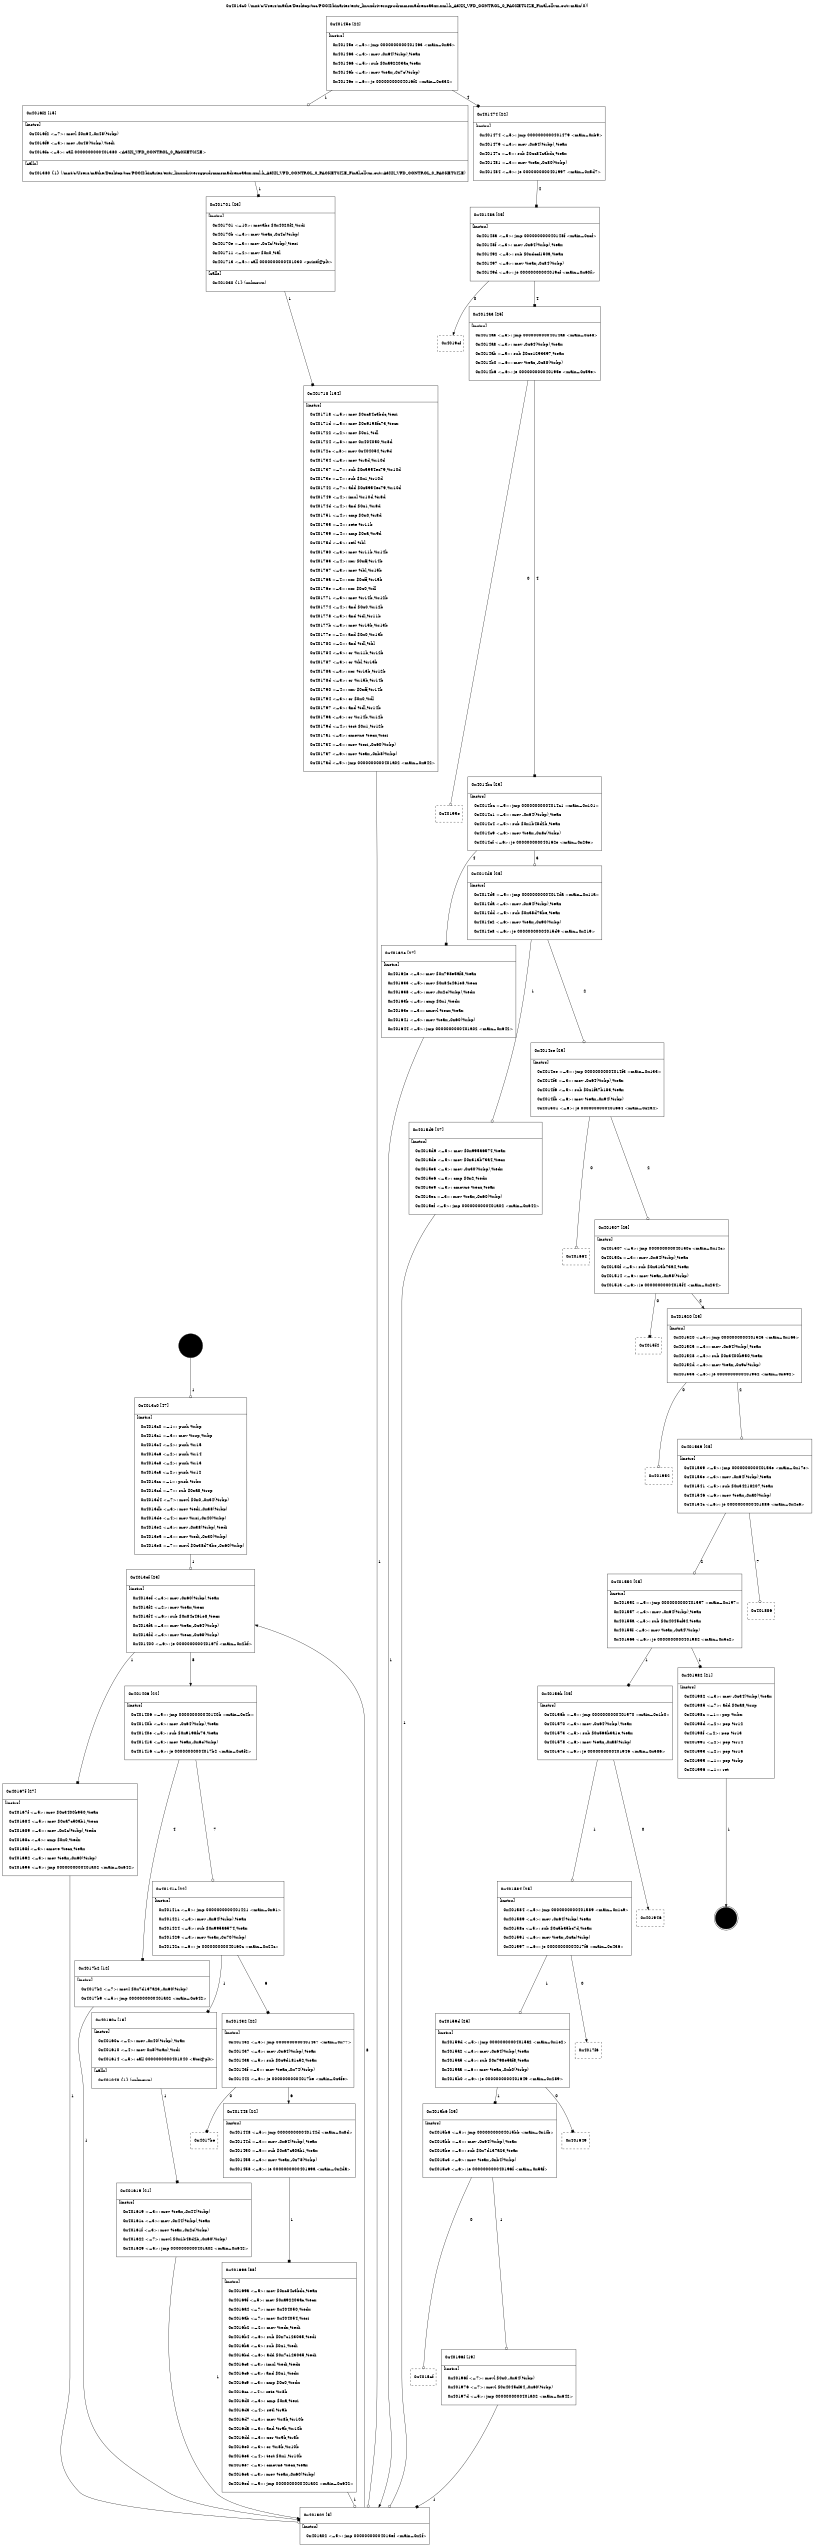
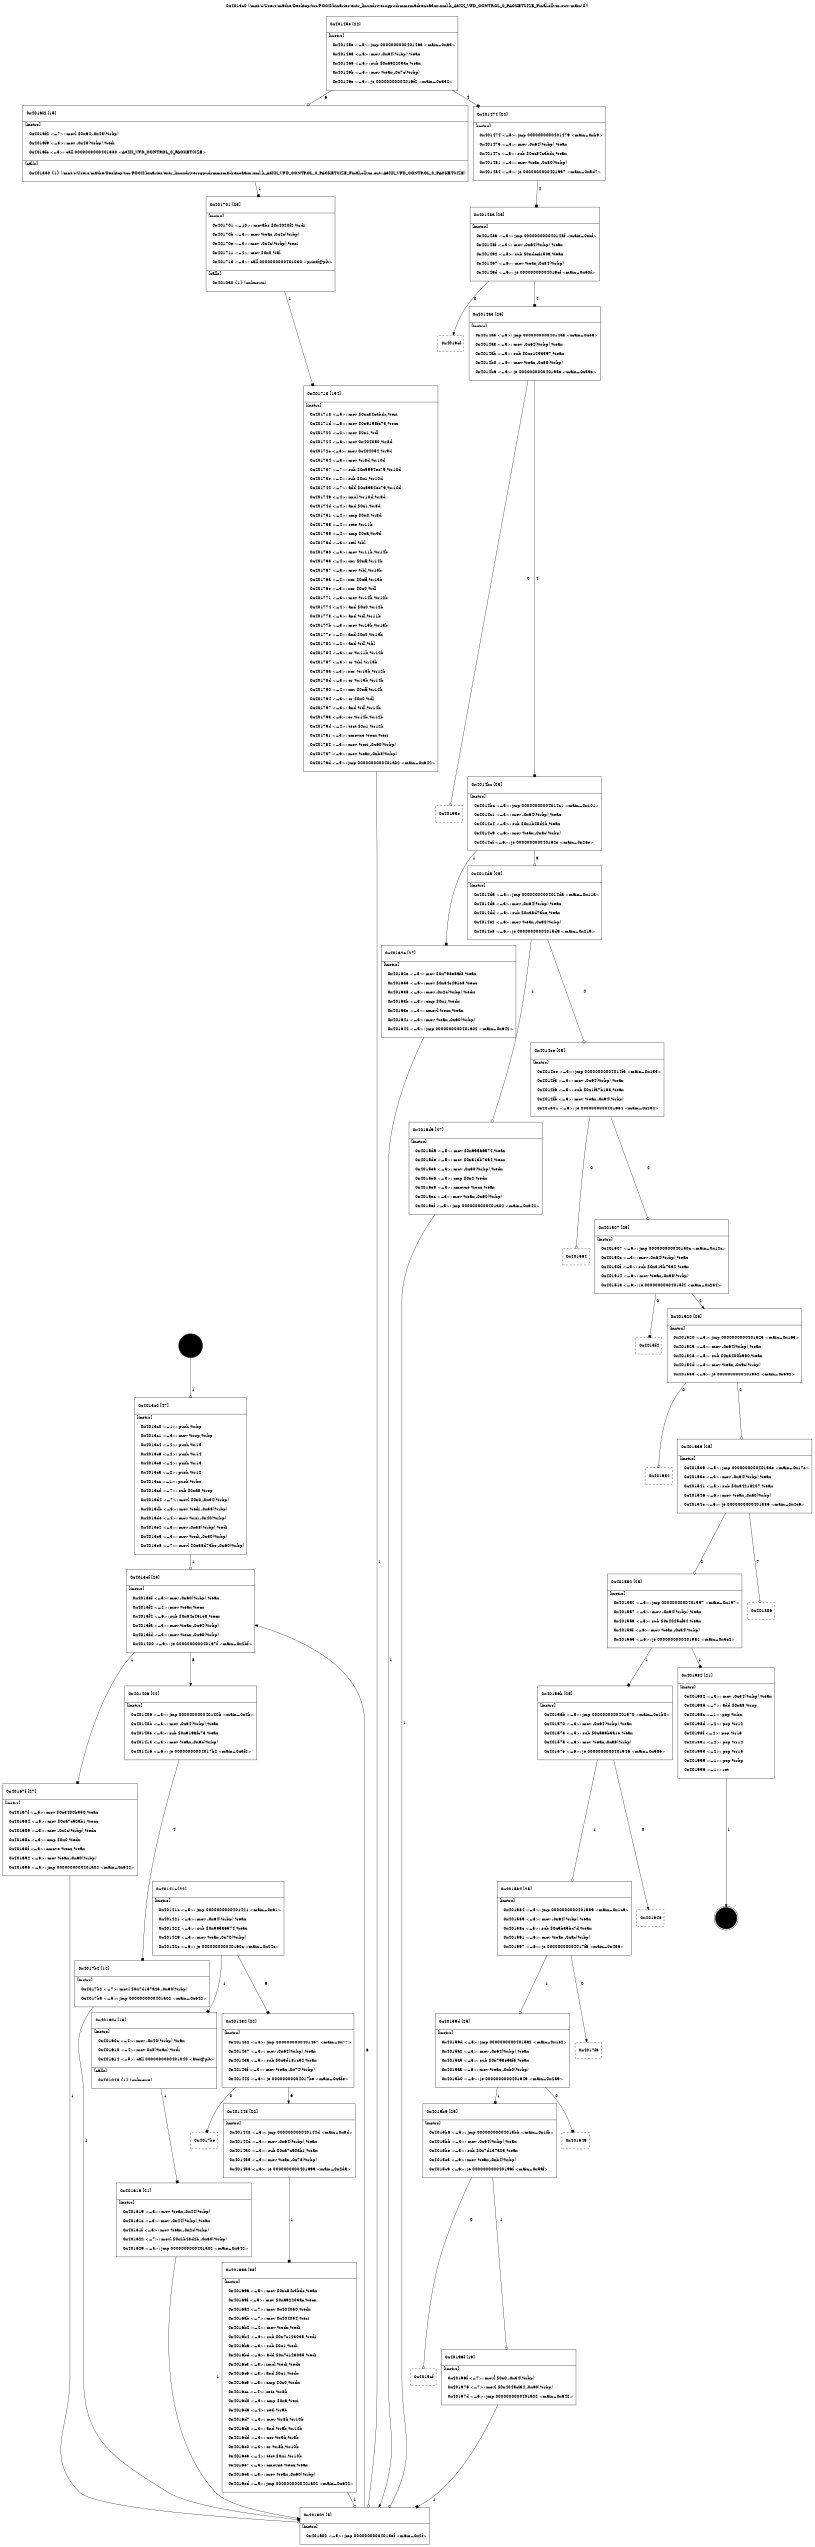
(325, 98) -> (325, 98)
(473, 858) -> (473, 858)
(204, 1819) -> none
